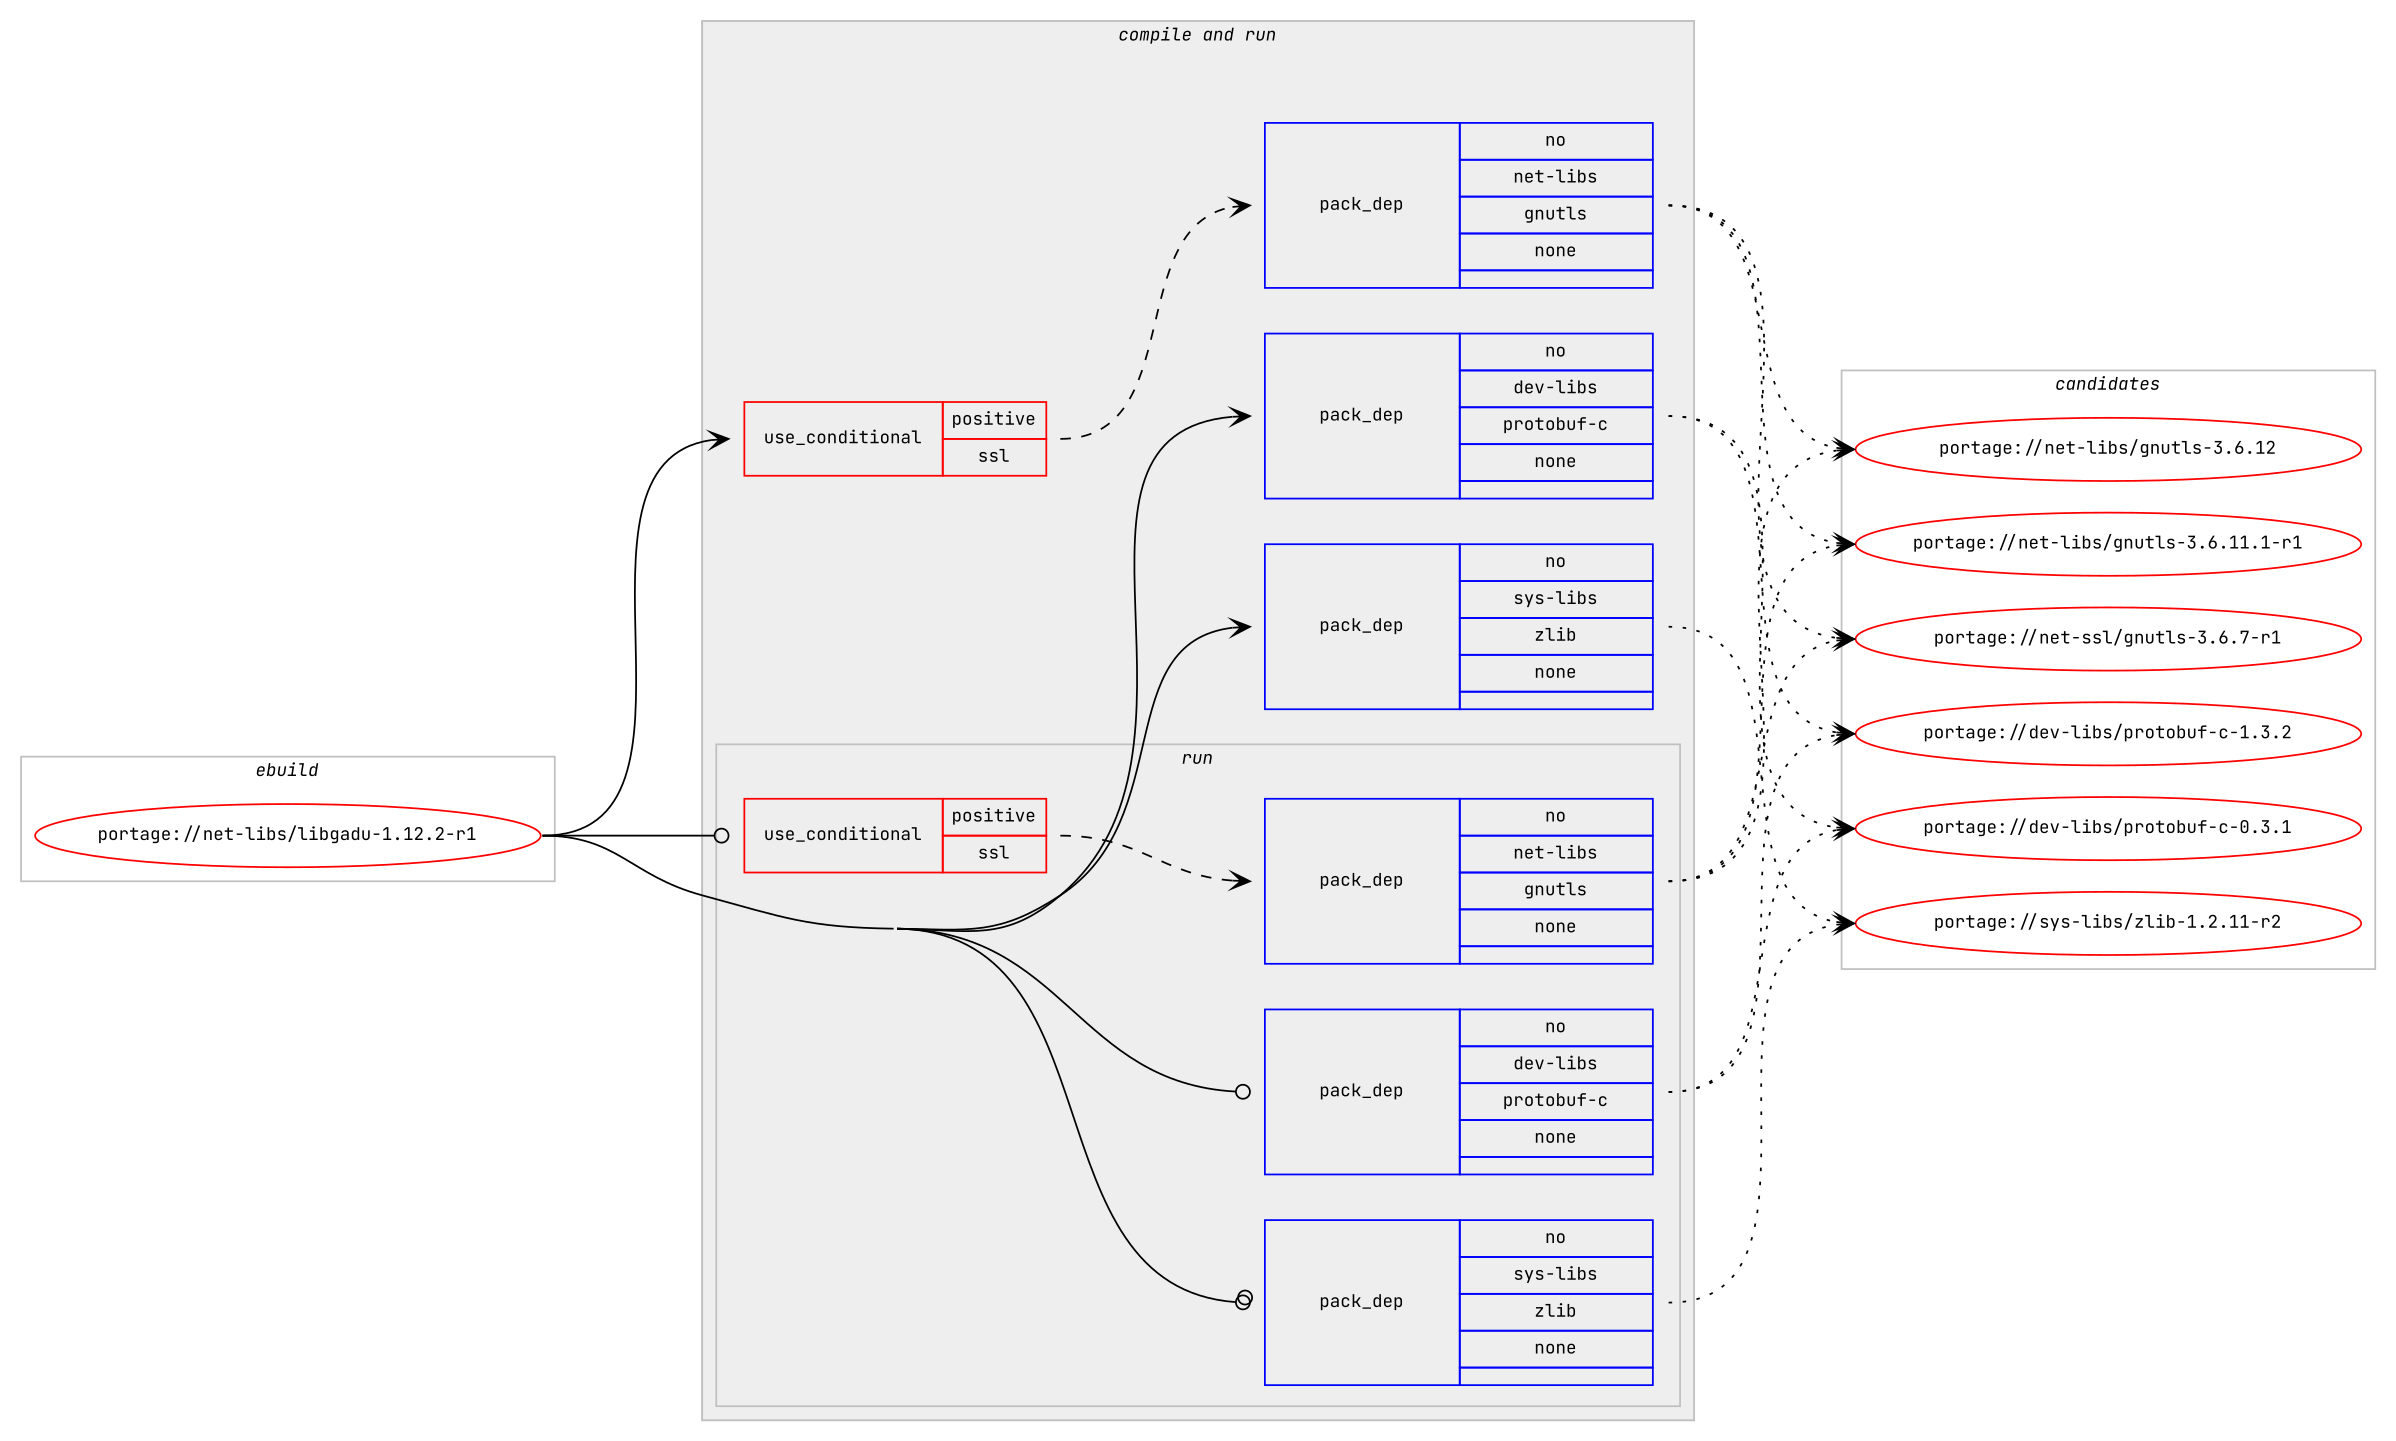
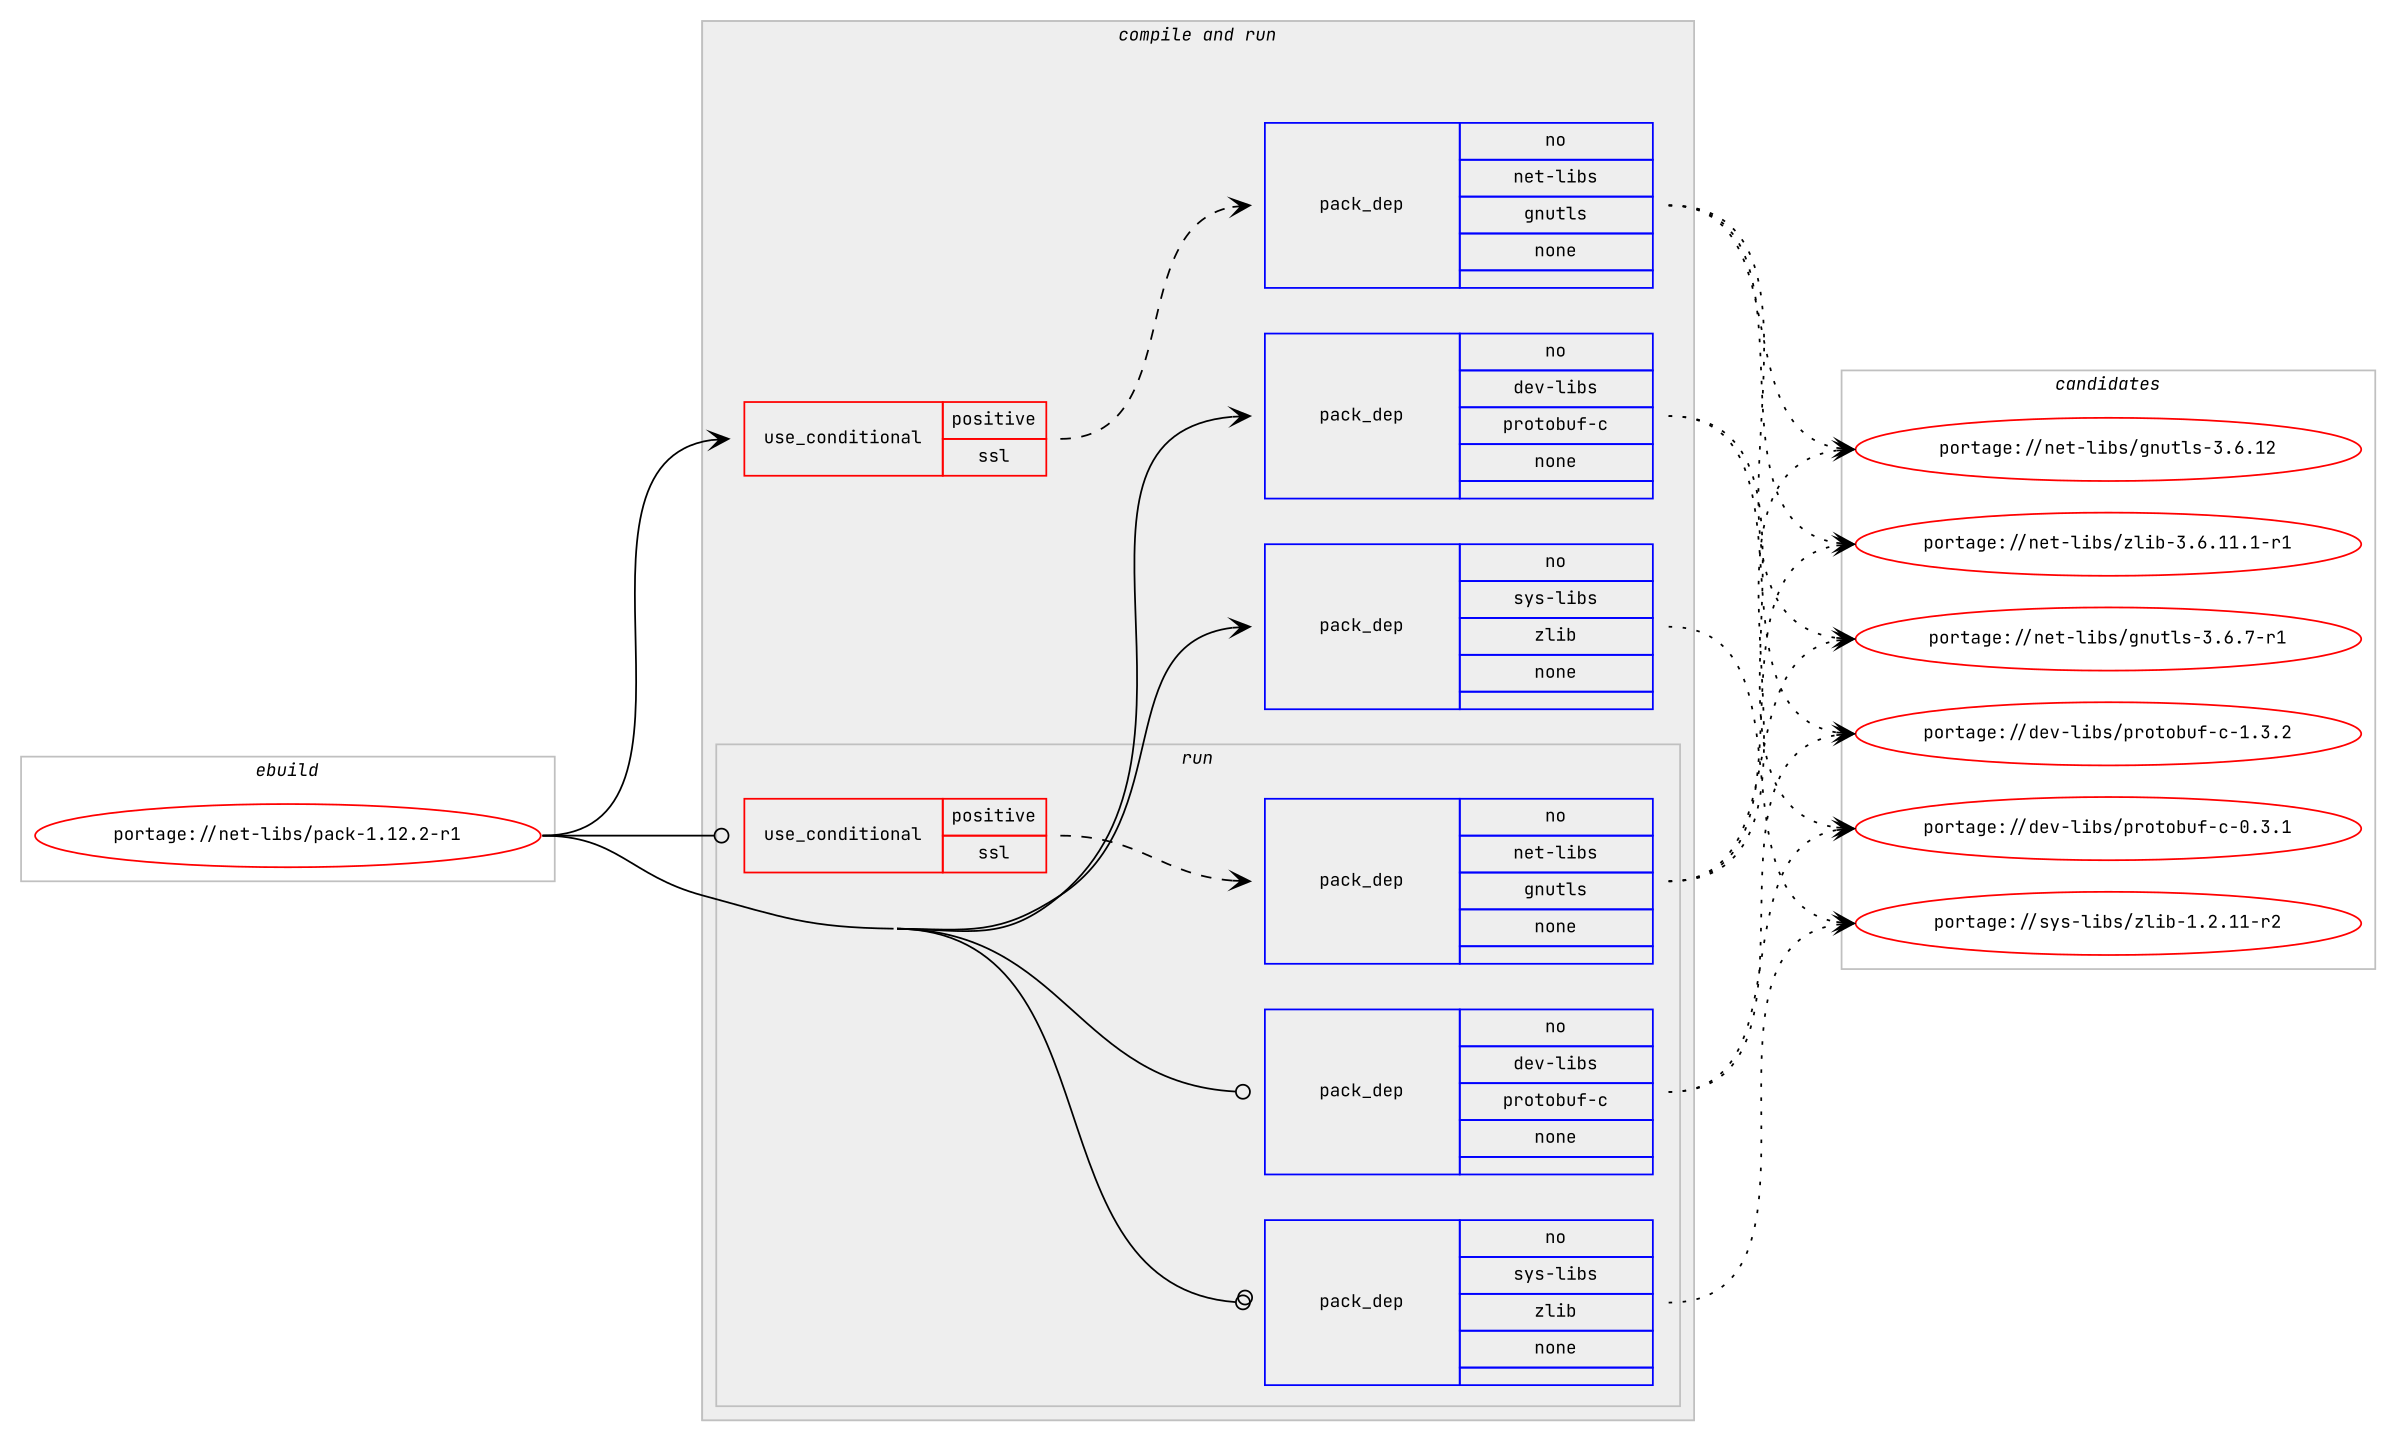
(2108, 544) -> (2108, 544)
(2108, 639) -> (2108, 639)
(288, 836) -> (288, 836)
